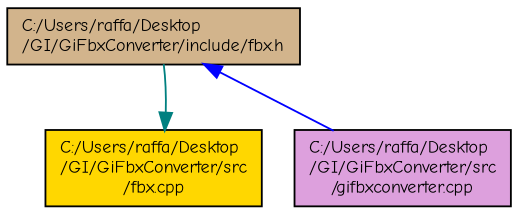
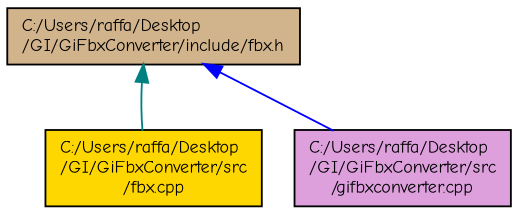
(166, 88) -> (141, 106)
